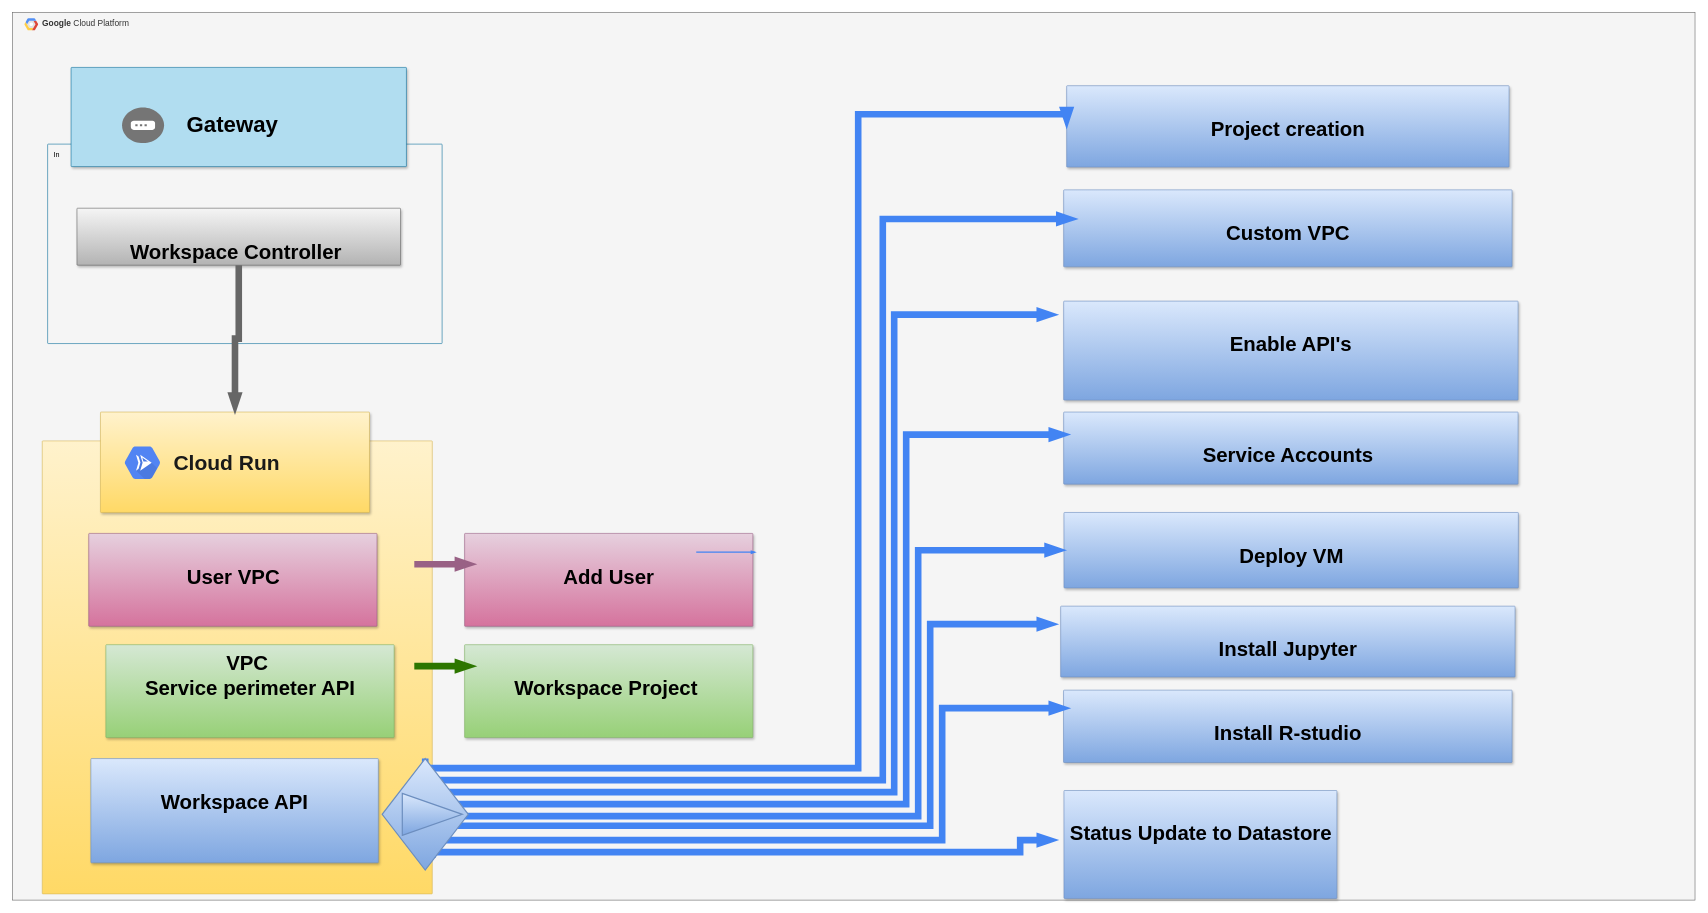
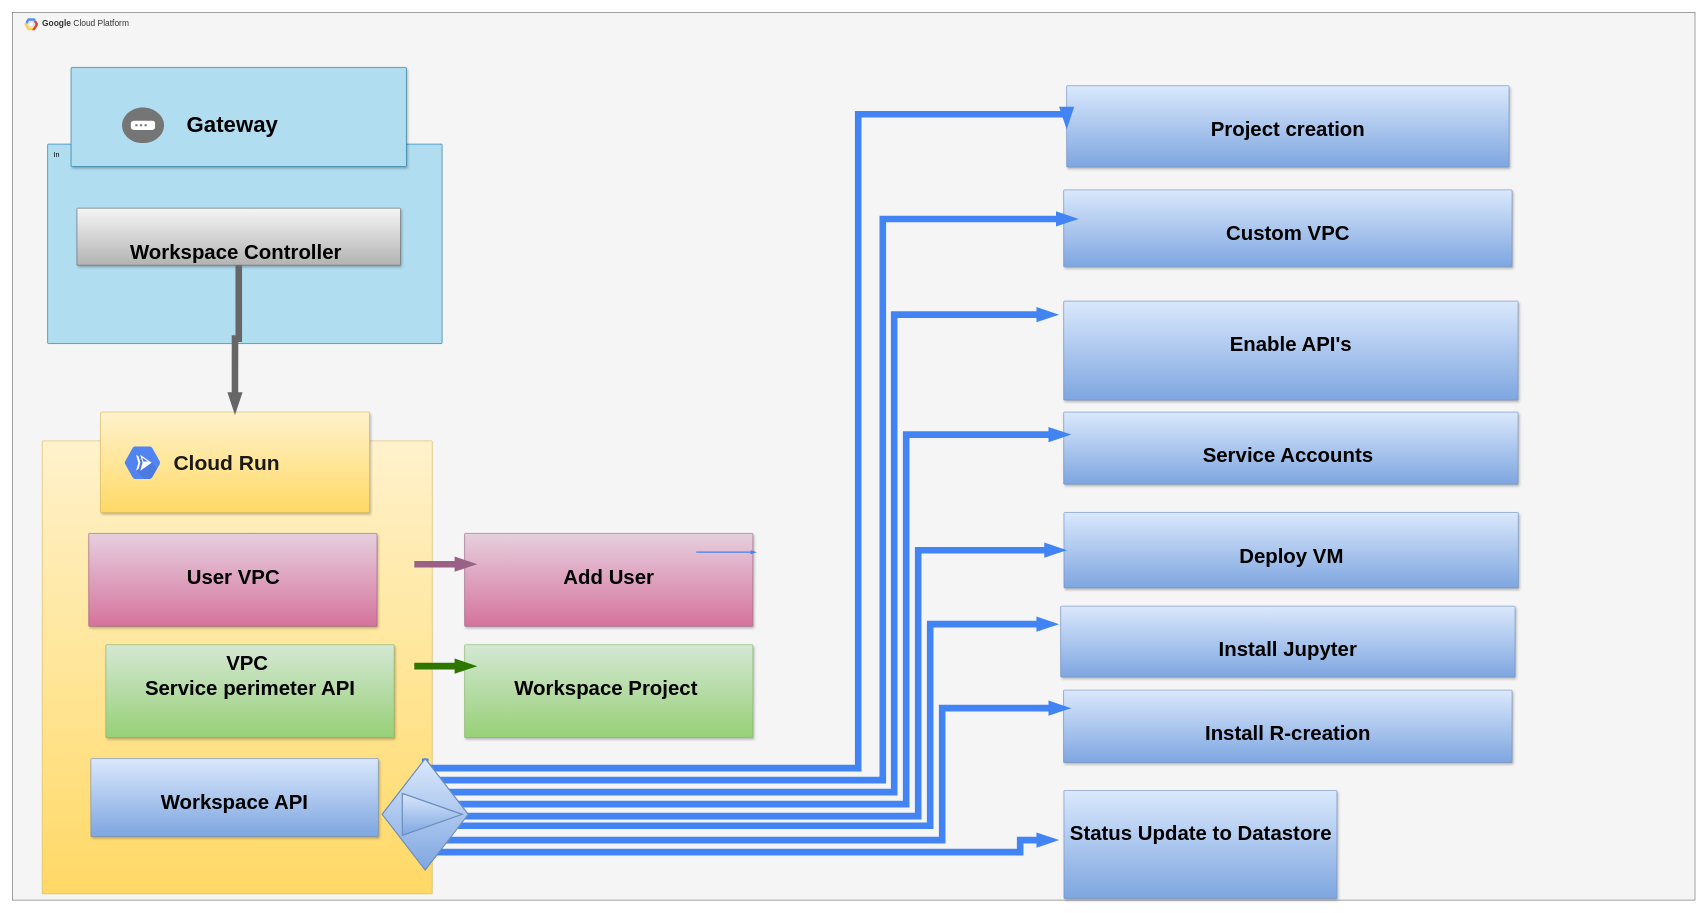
(58, 155) -> (58, 155)
(1288, 701) -> (1288, 701)
(235, 811) -> (235, 798)
